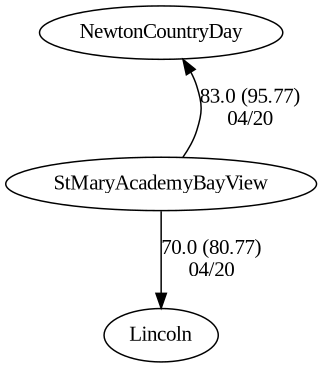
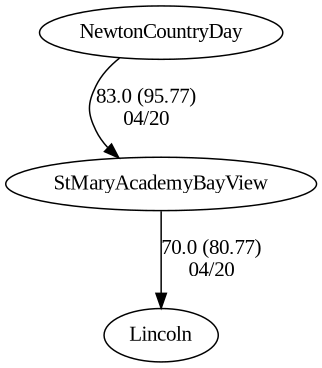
(200, 116) -> (91, 100)
